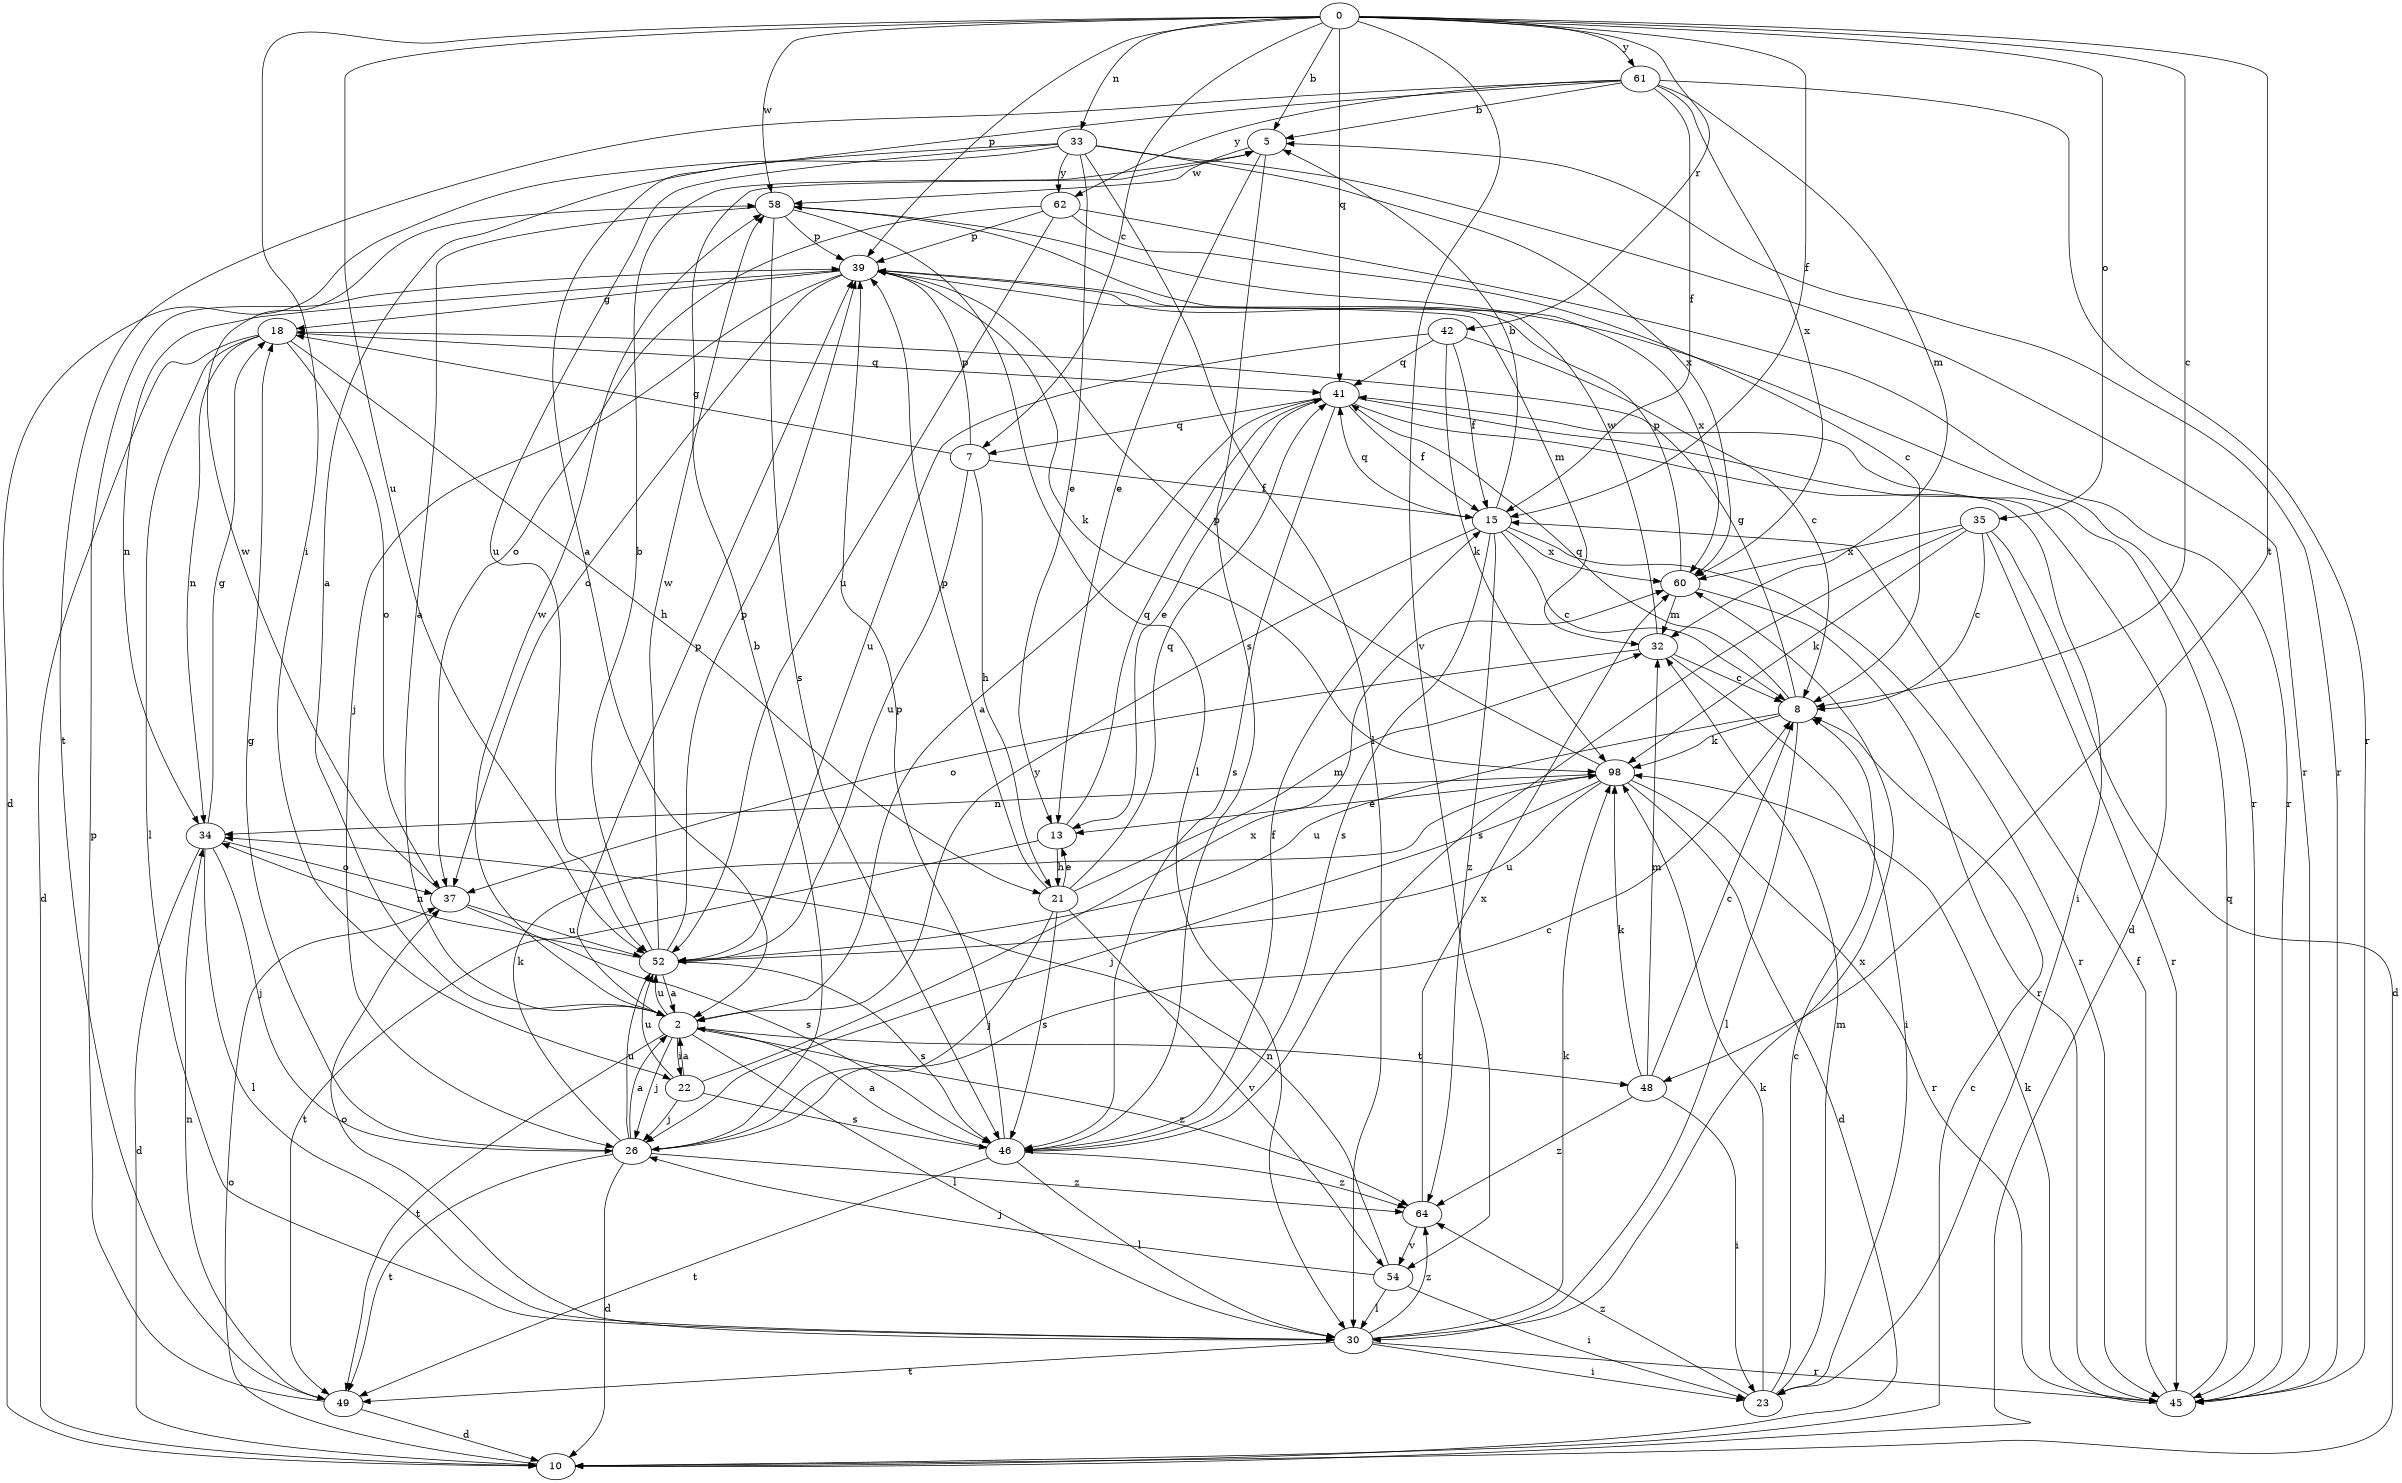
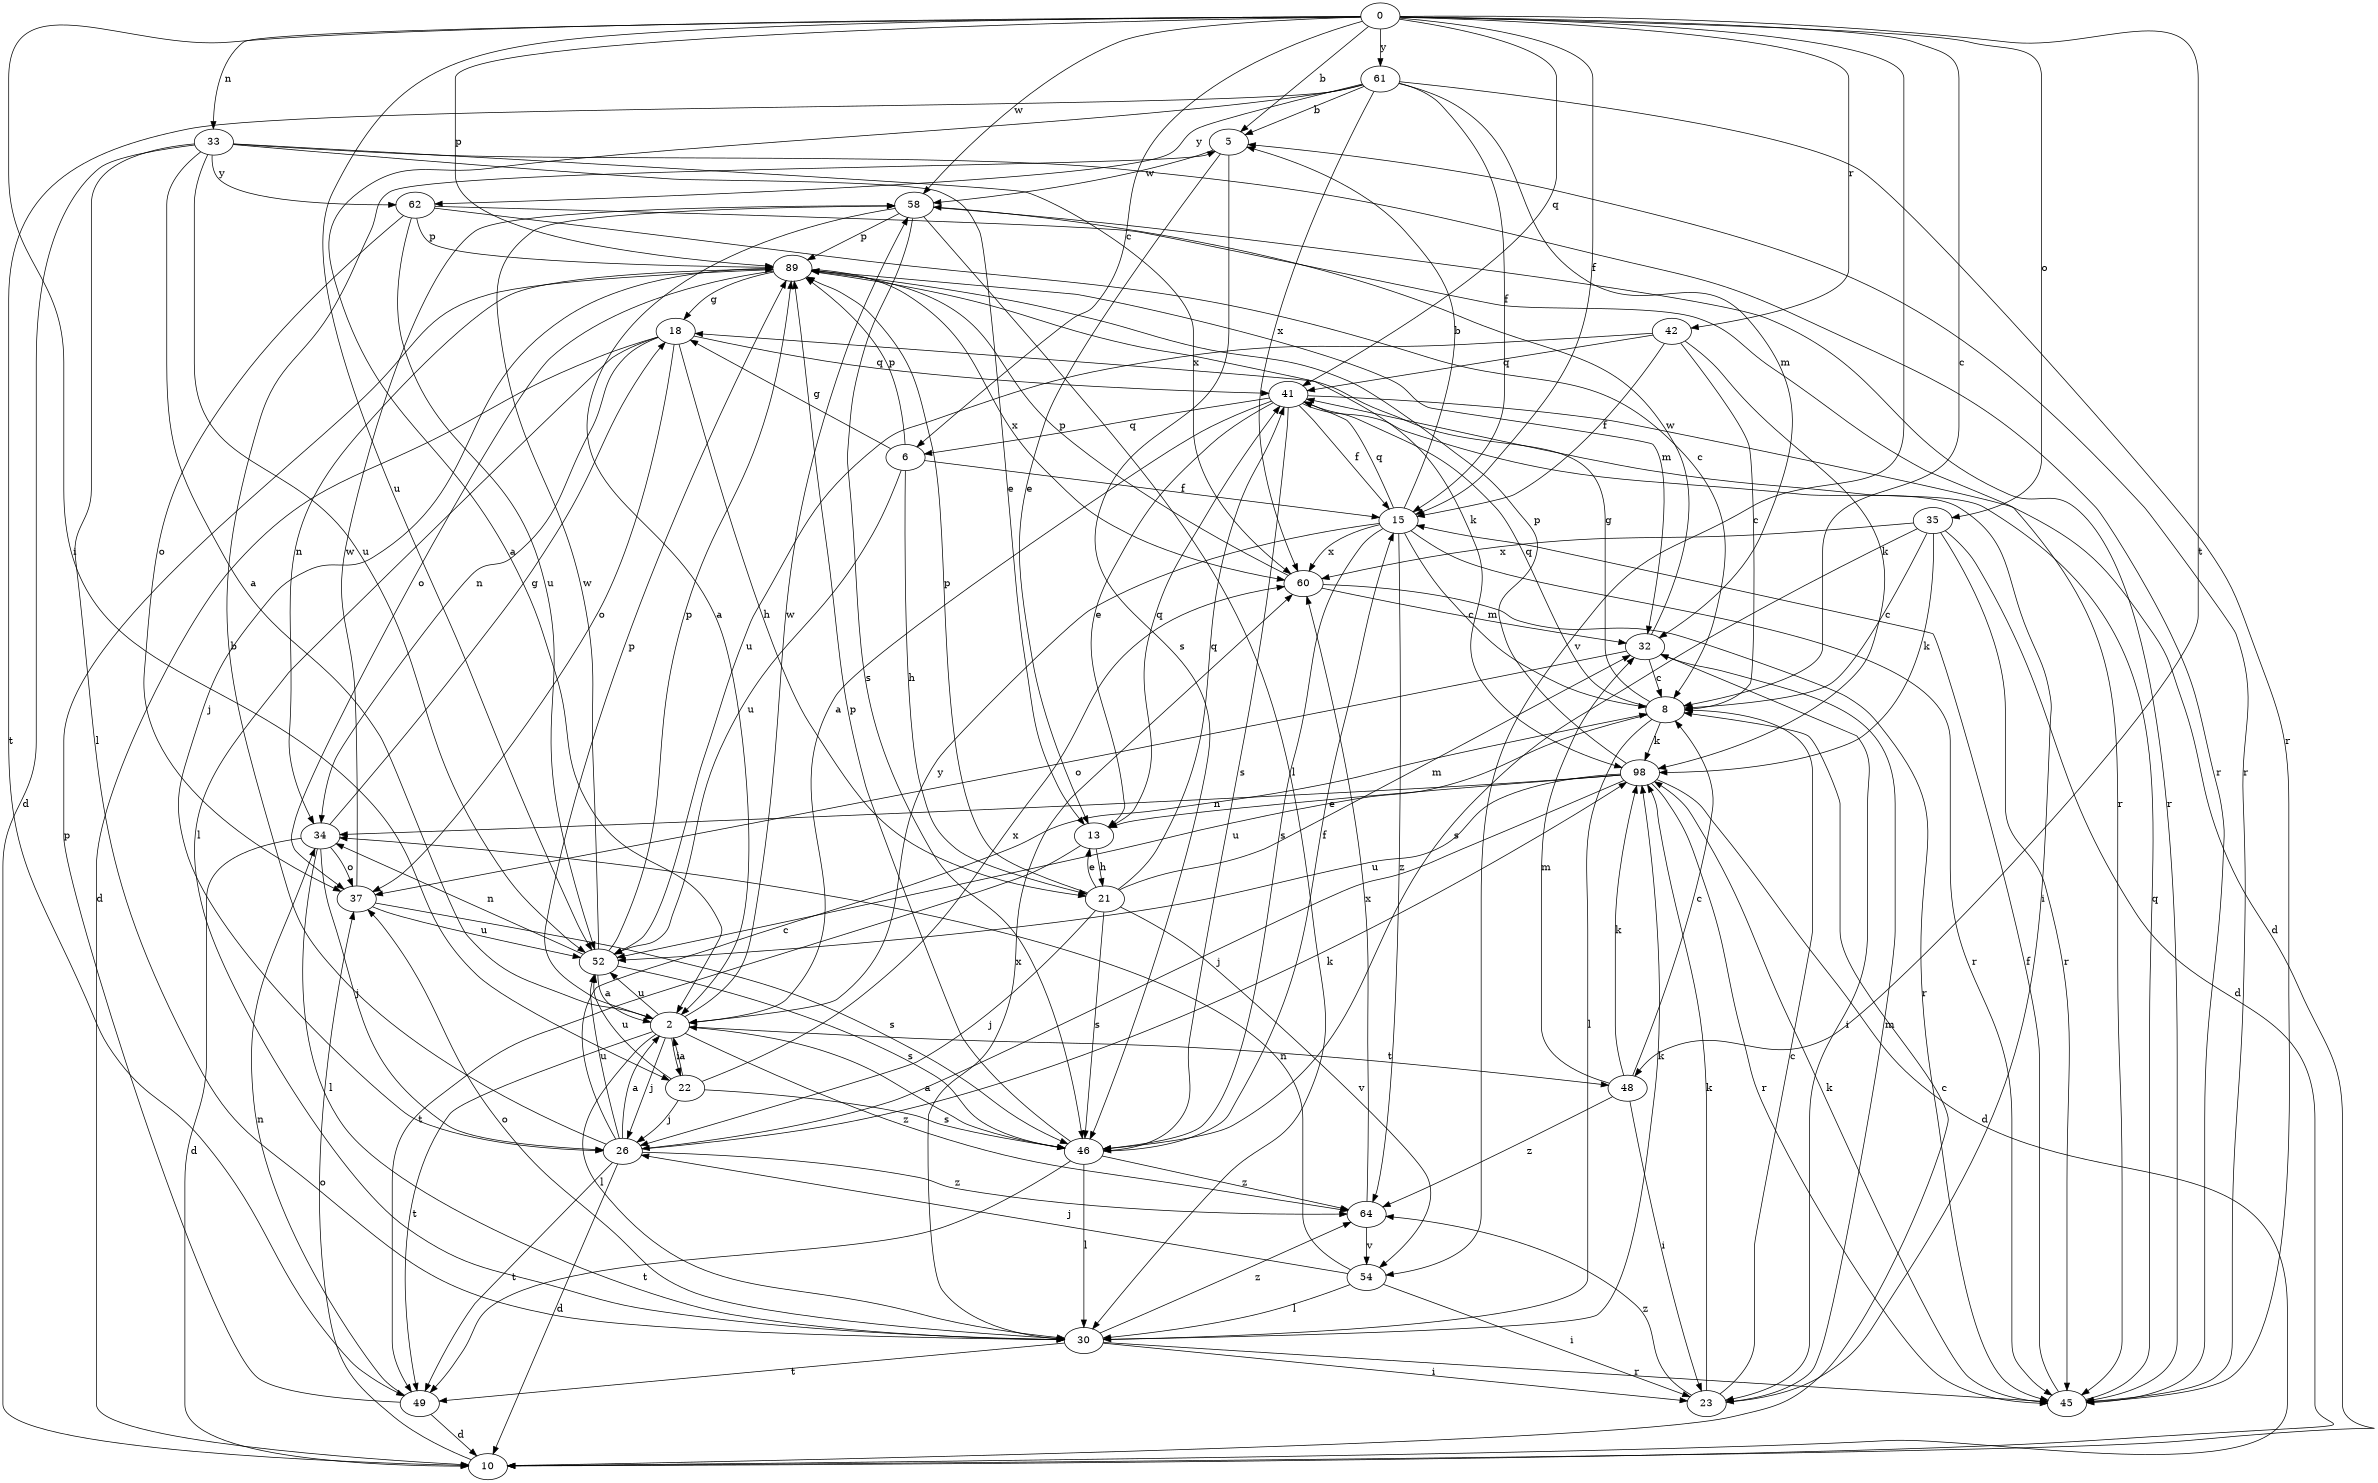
(859, 268) -> (792, 268)
(634, 329) -> none
(970, 457) -> (906, 457)
(255, 872) -> none
